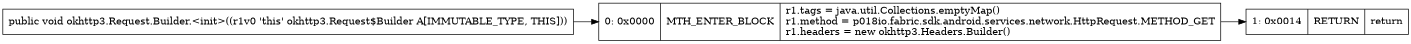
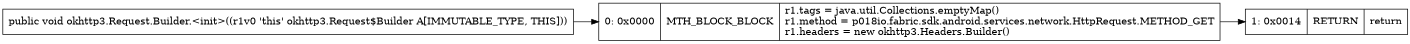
(720, 21) -> (720, 21)
